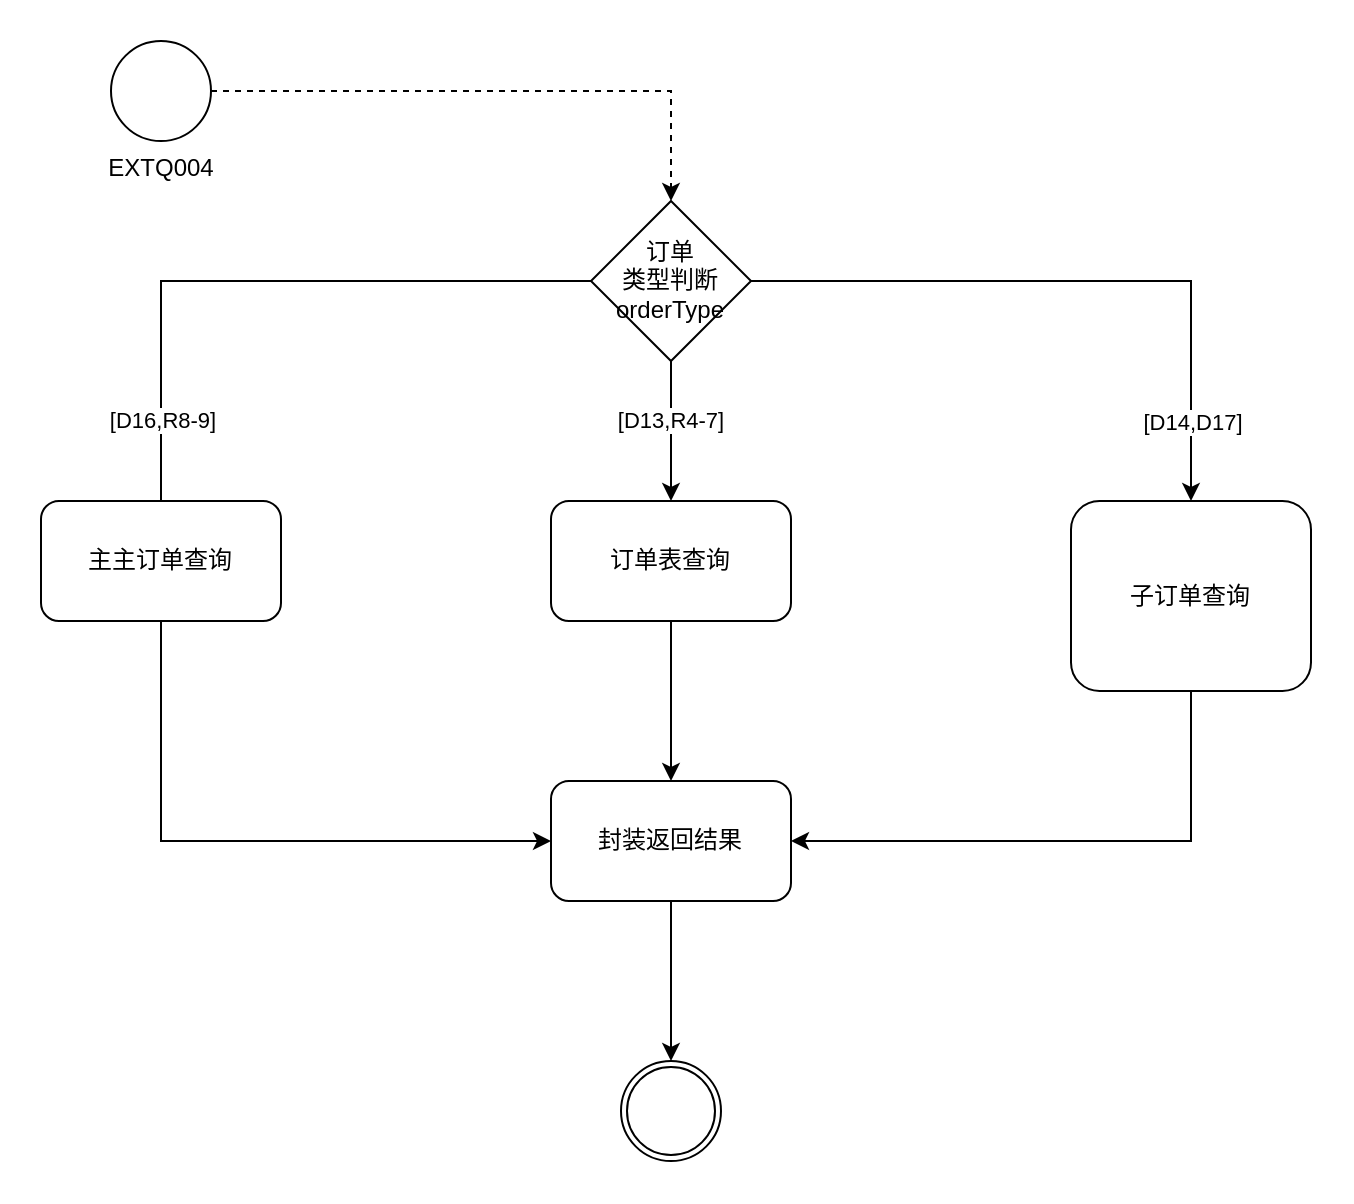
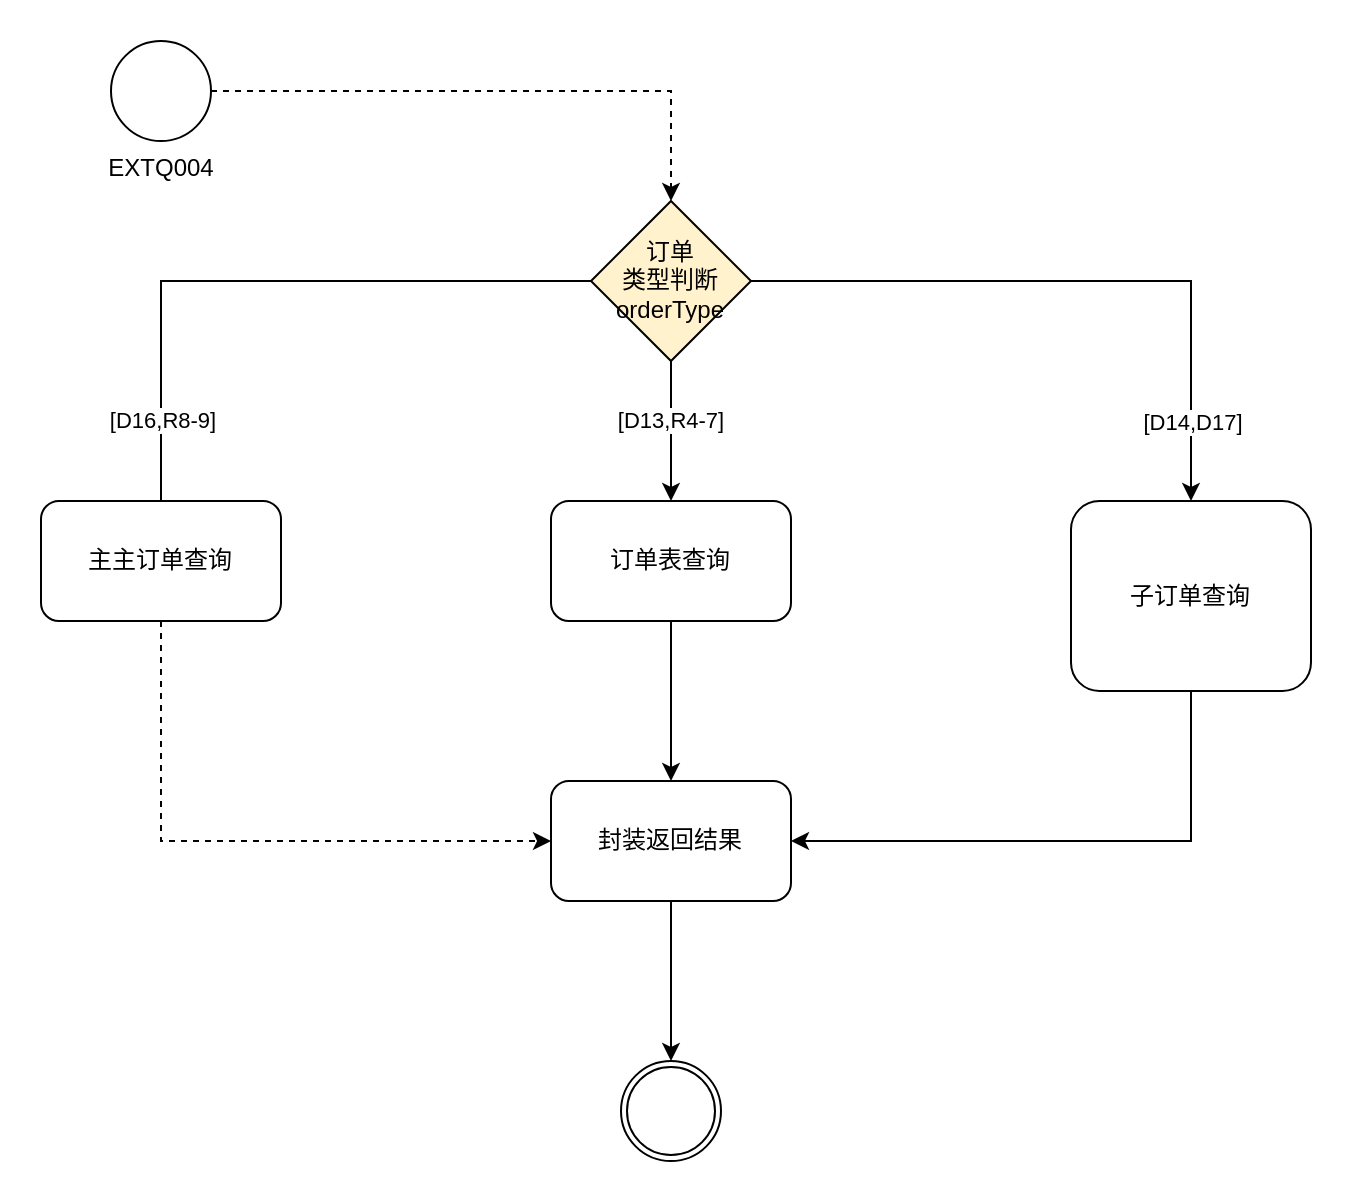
(671, 281) -> (671, 281)
(241, 841) -> (241, 841)
